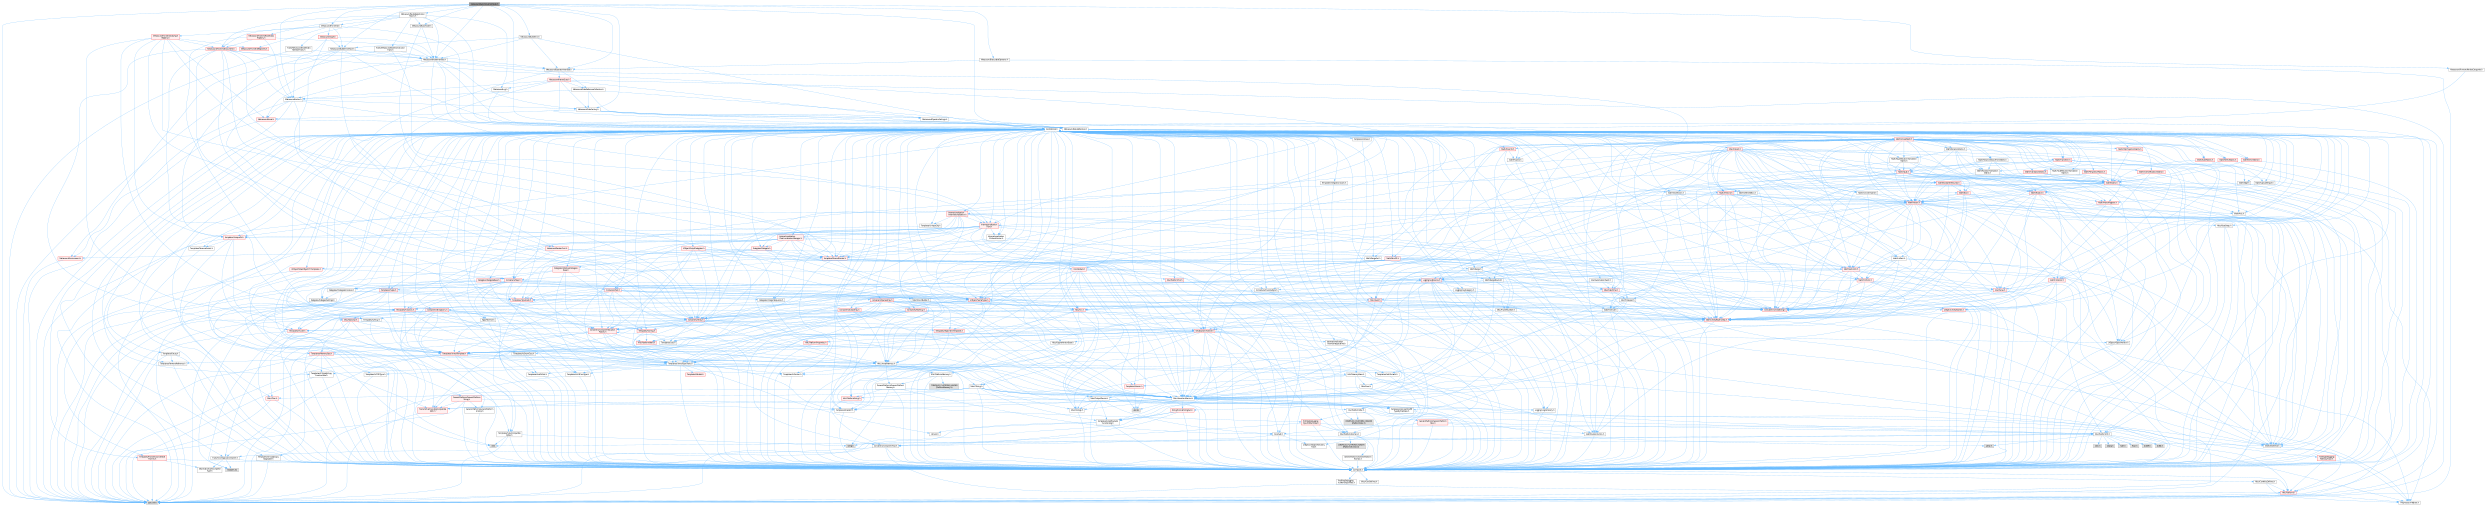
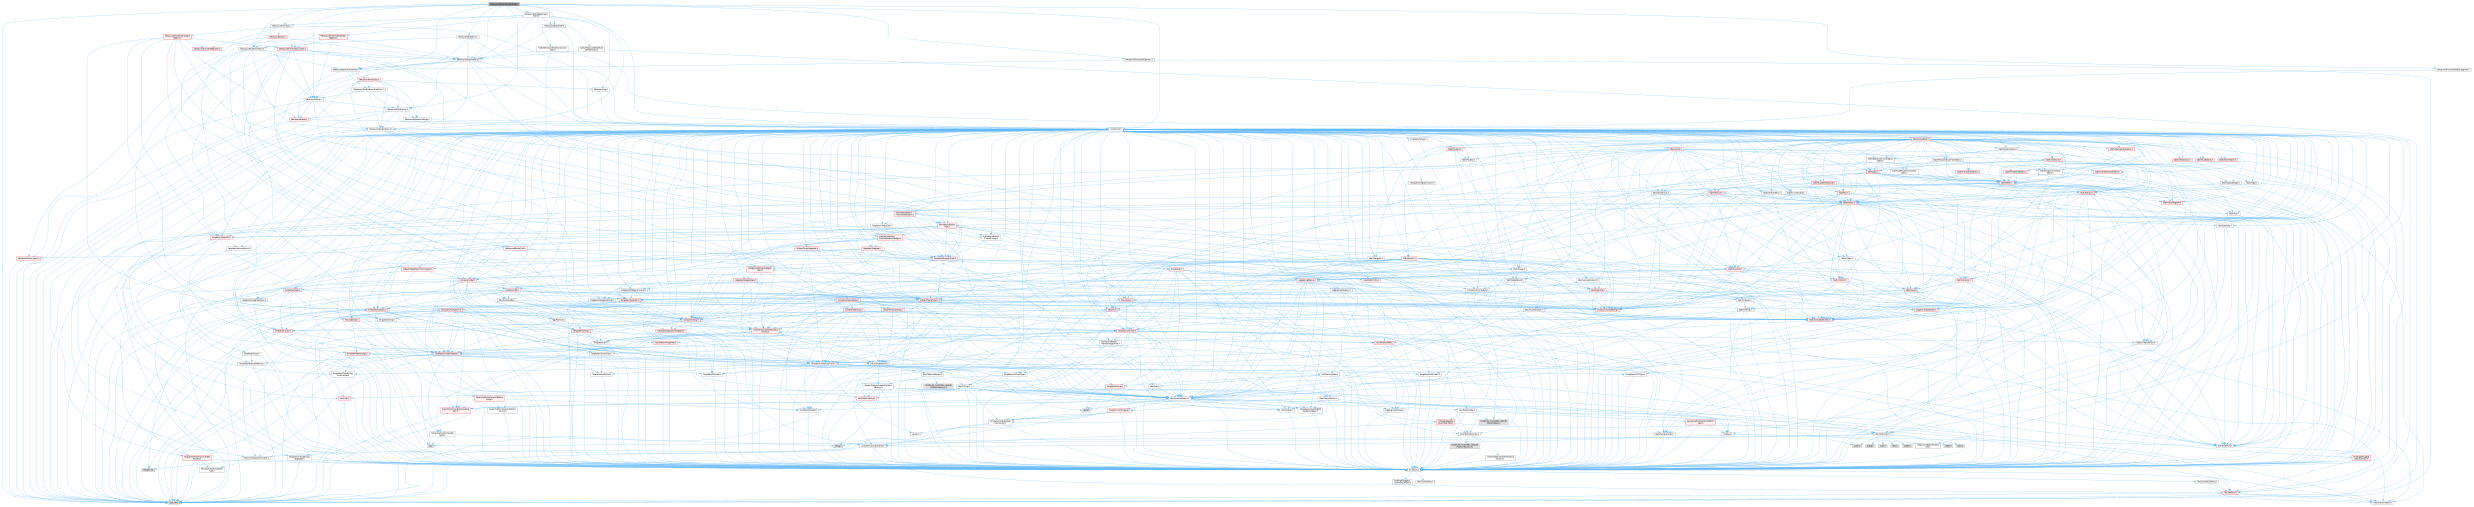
none -> (574, 295)
(1063, 343) -> none
(695, 375) -> none
